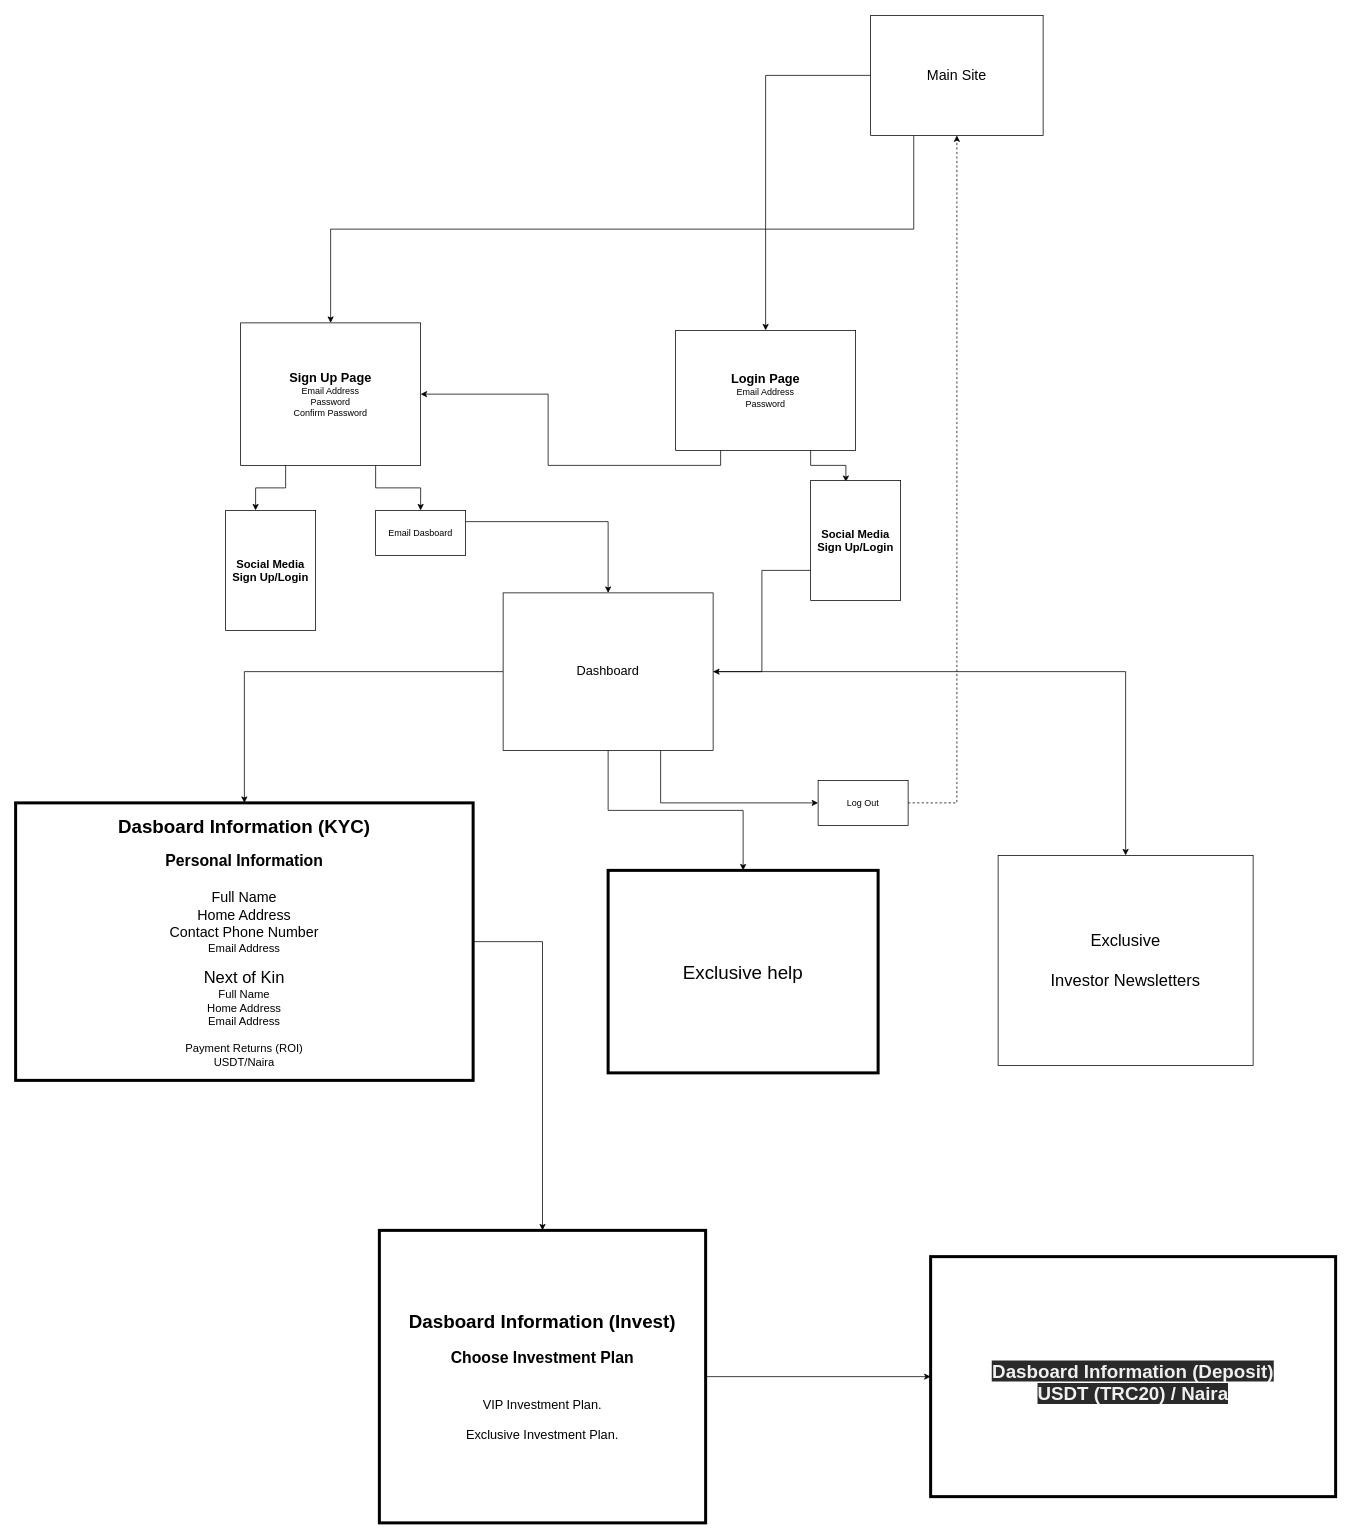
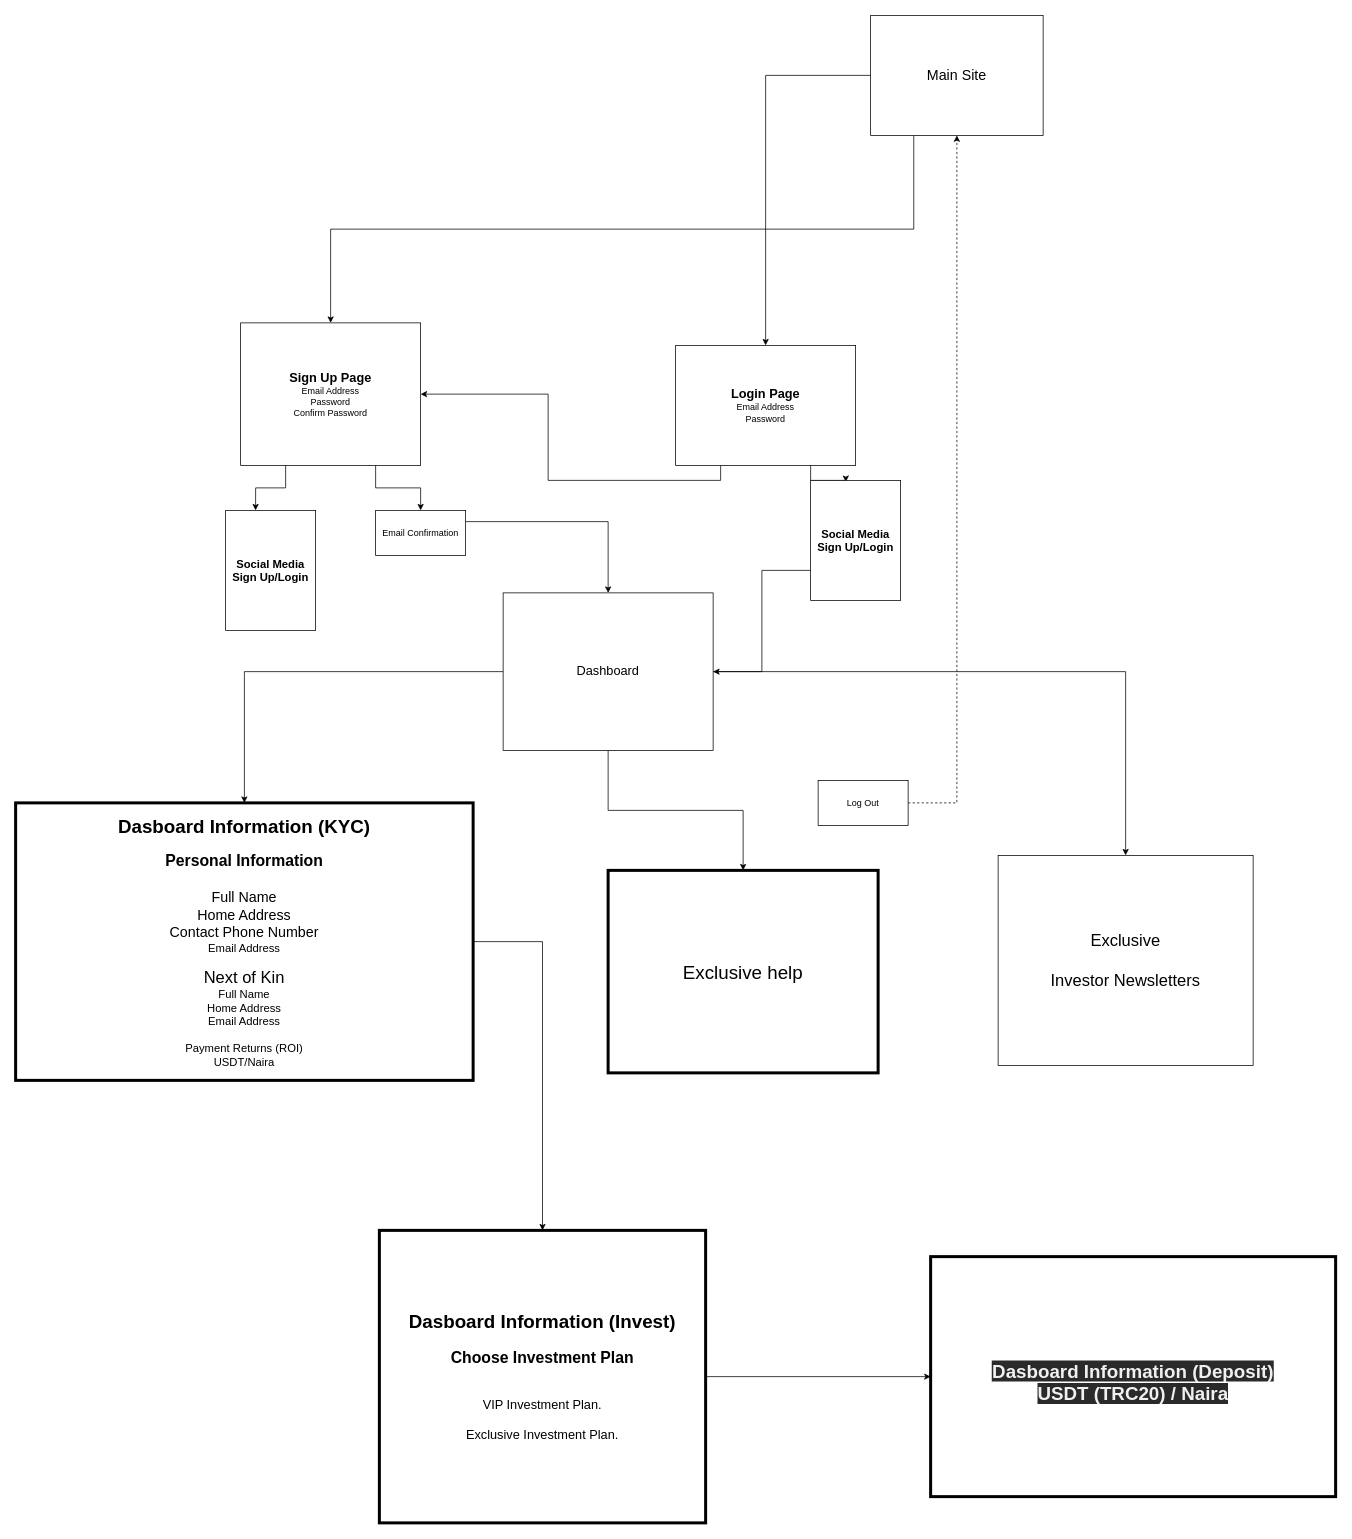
(765, 390) -> (765, 405)
(420, 533) -> (420, 533)
(660, 778) -> none
